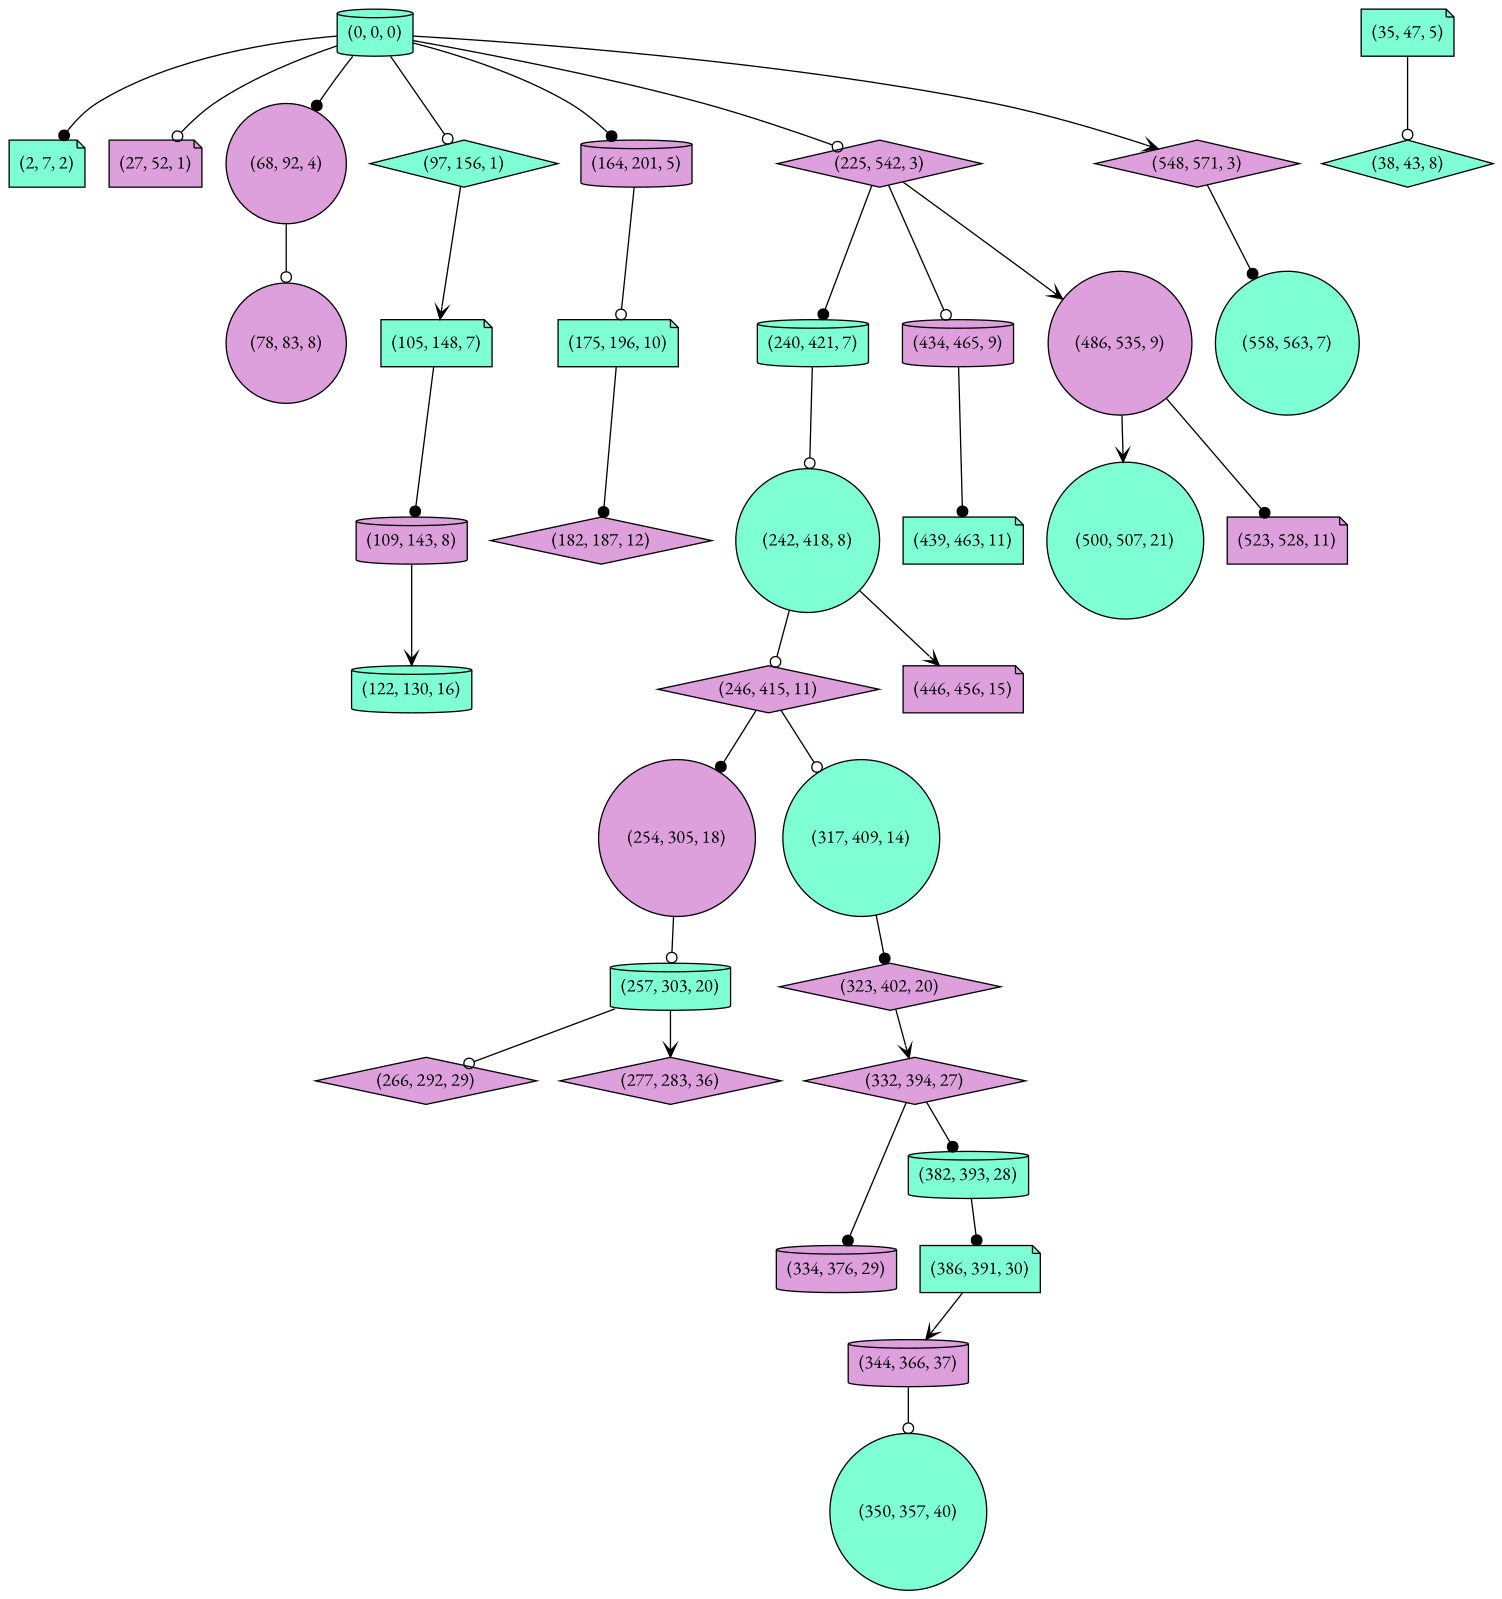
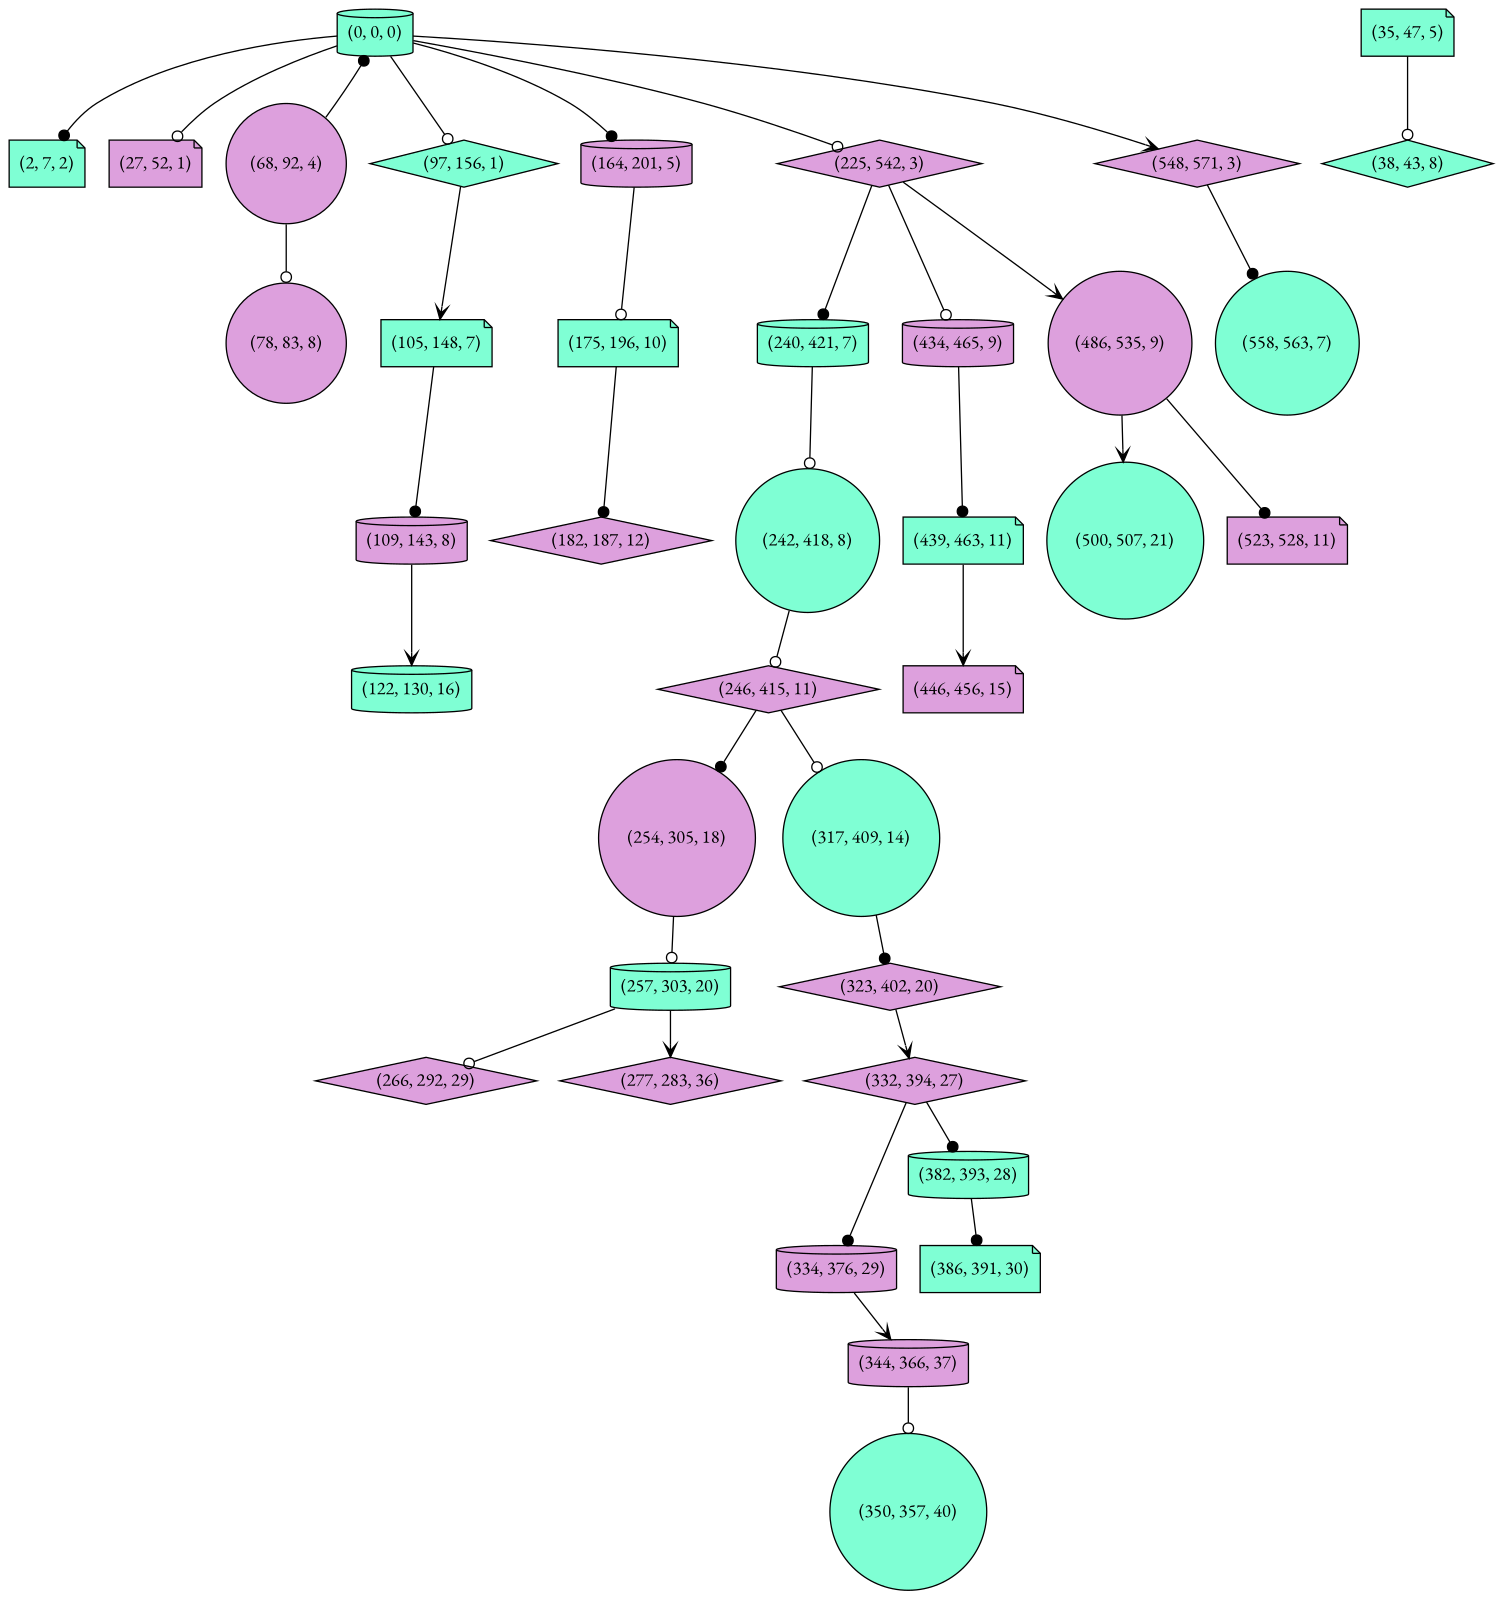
(336, 78) -> (344, 92)
(895, 623) -> (963, 608)
(948, 1311) -> (868, 1311)
